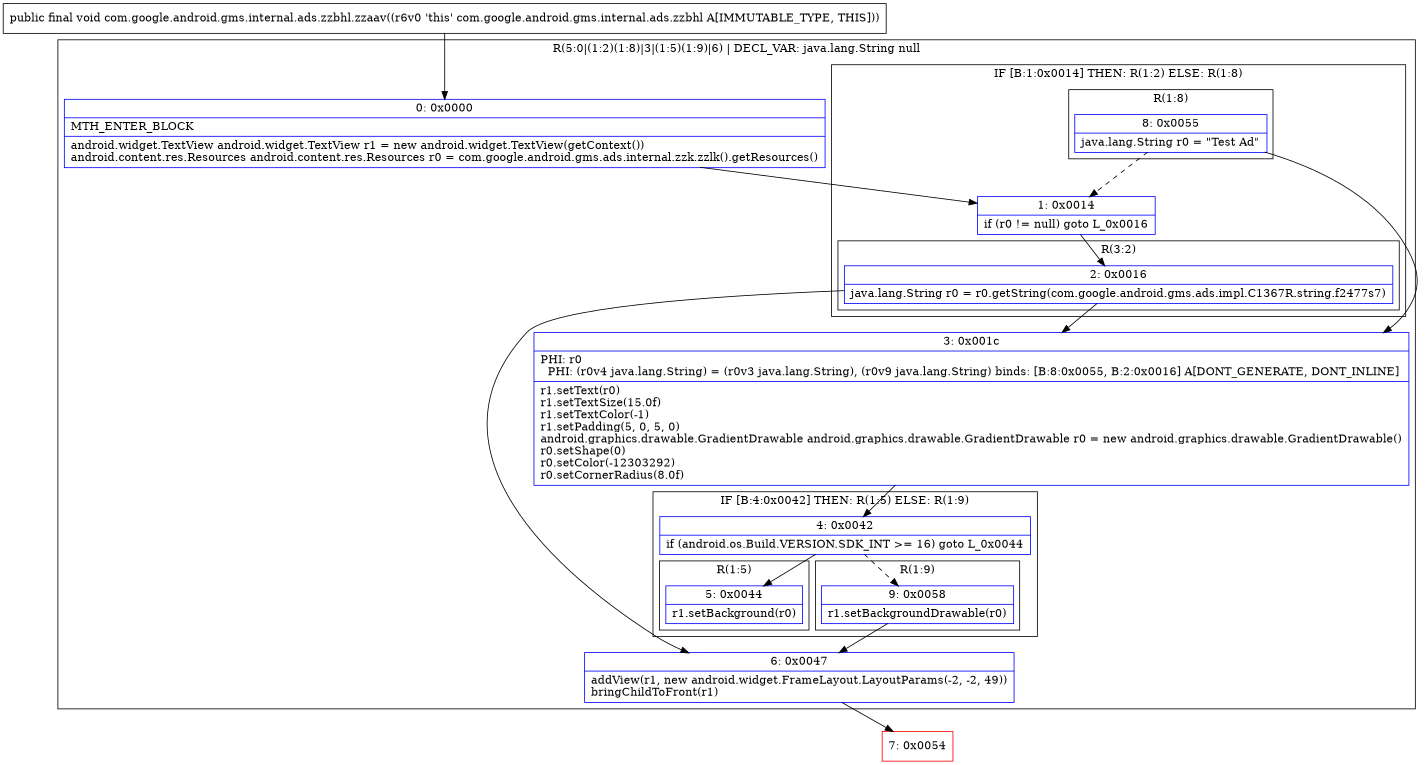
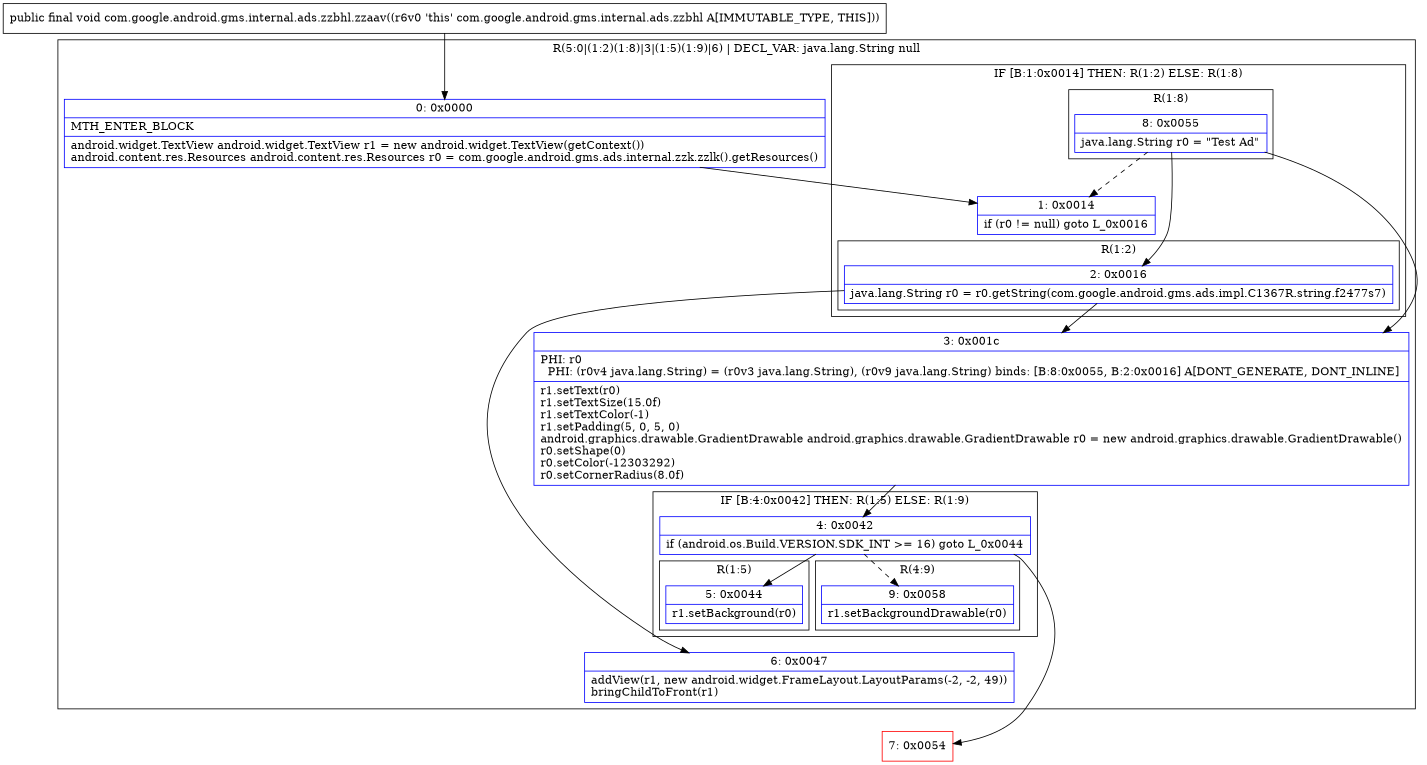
(1090, 247) -> (1171, 210)
(1119, 250) -> (1119, 250)
(918, 570) -> (918, 570)
(858, 642) -> none
(864, 715) -> (1049, 665)
